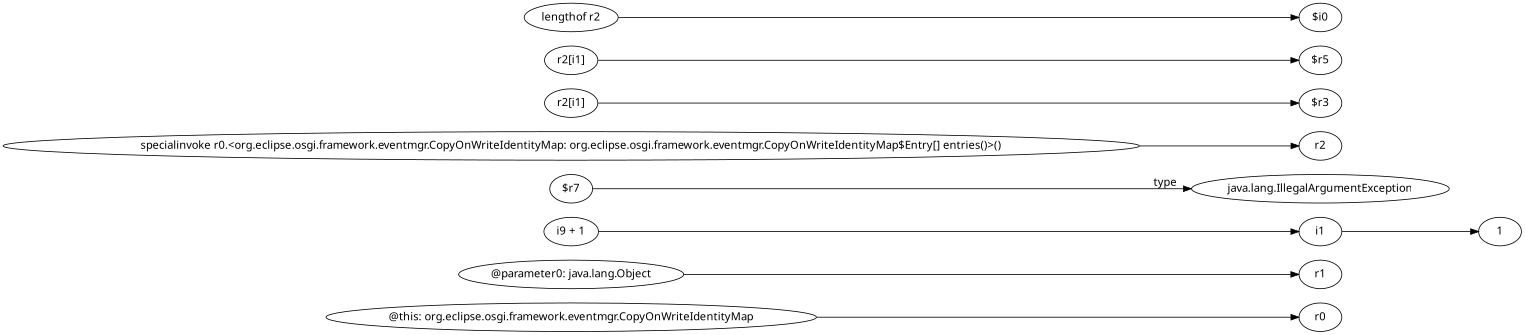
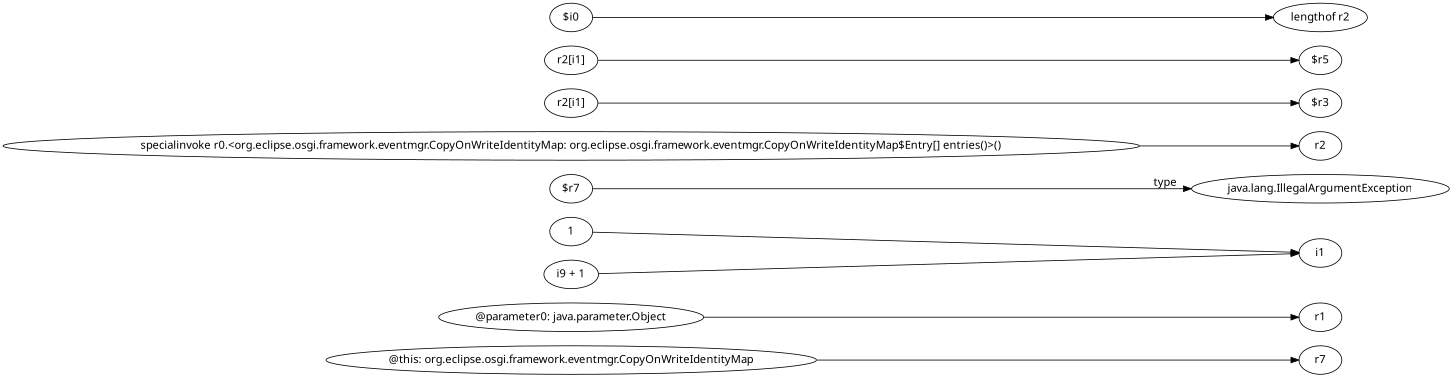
(955, 17) -> (929, 17)
(1406, 232) -> (942, 242)
(571, 274) -> (571, 317)
(1320, 317) -> (1320, 360)
